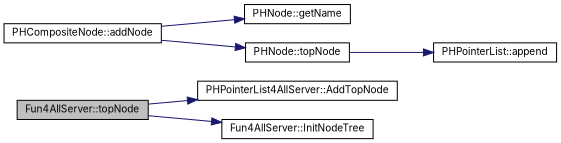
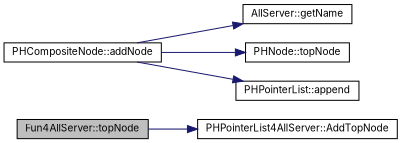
(297, 14) -> (297, 14)
(386, 52) -> (185, 71)
(297, 129) -> none
